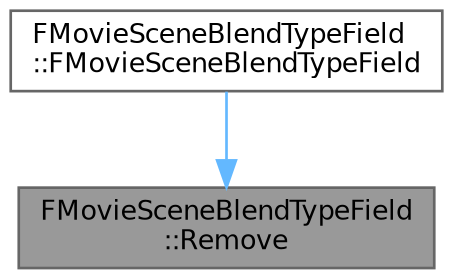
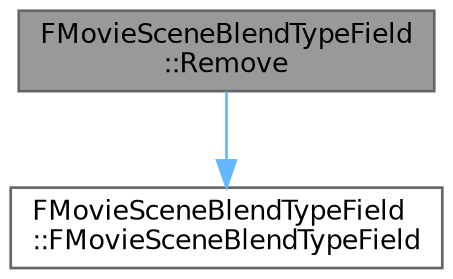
(227, 126) -> (227, 126)
